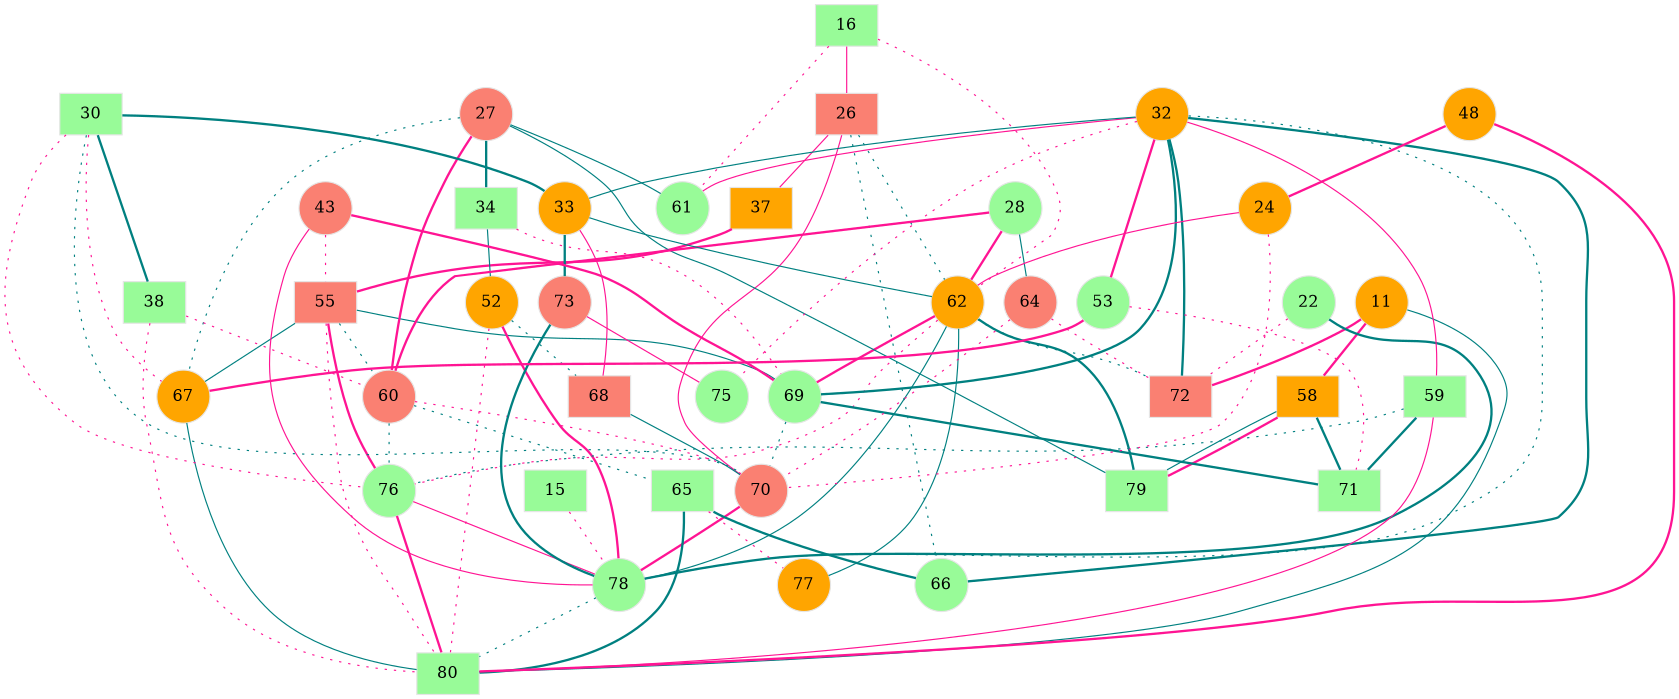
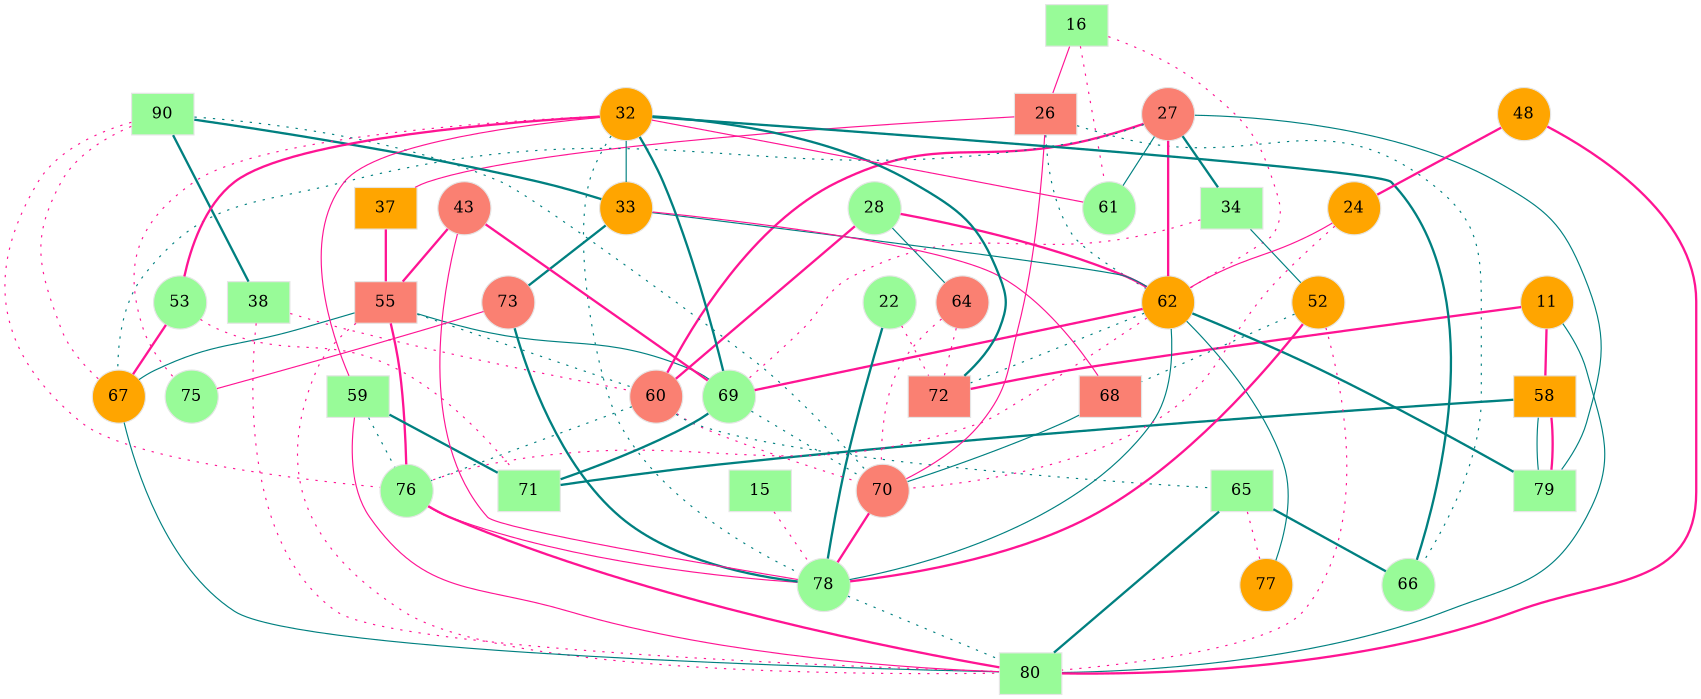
(91, 114) -> (163, 114)
none -> (1168, 208)
(326, 258) -> (425, 255)
